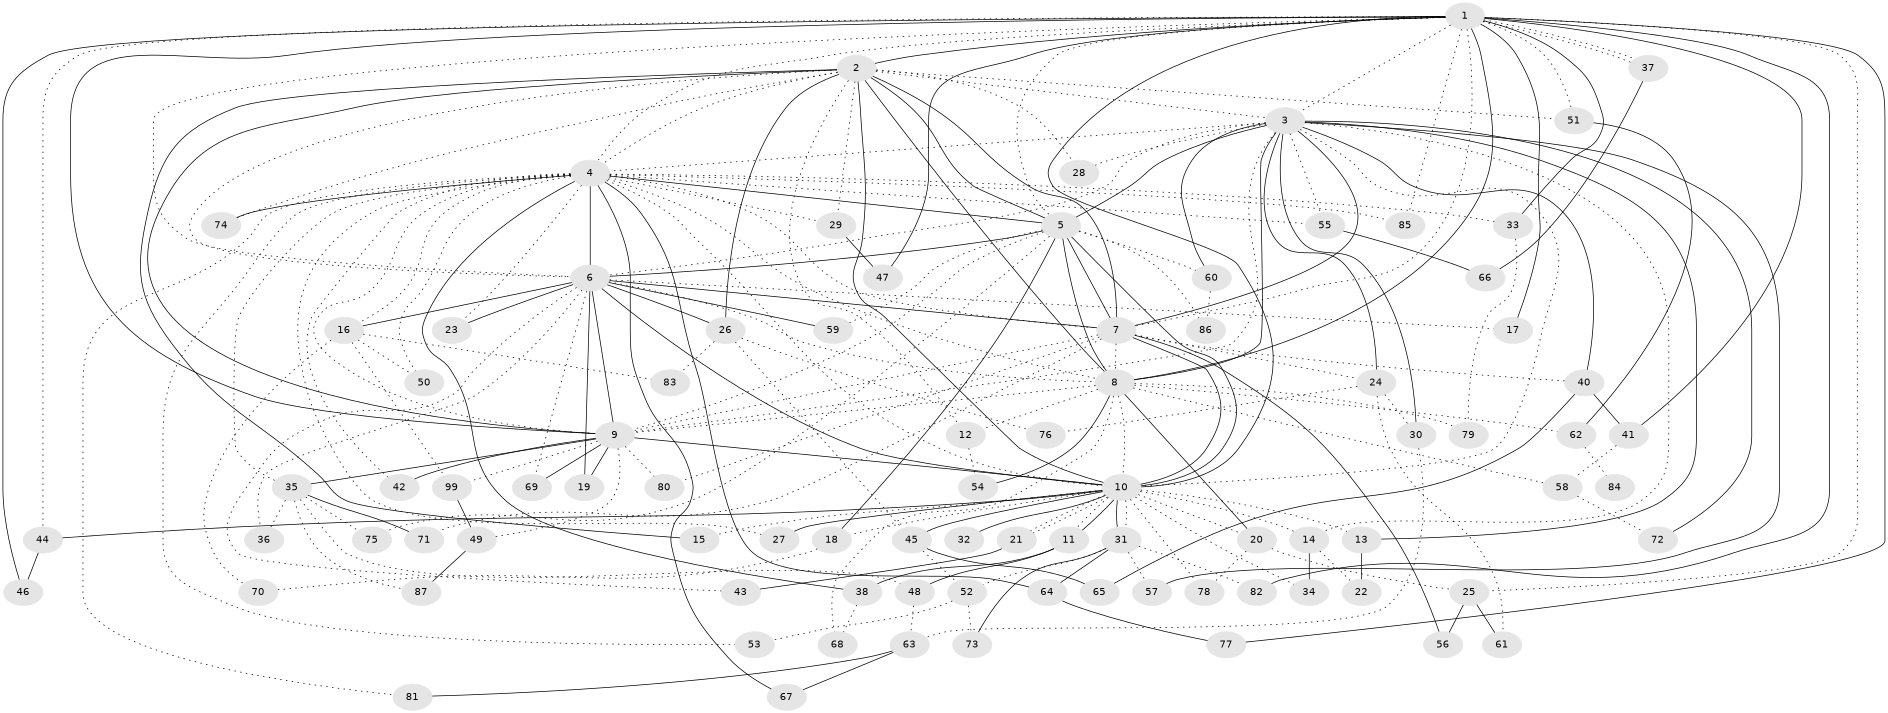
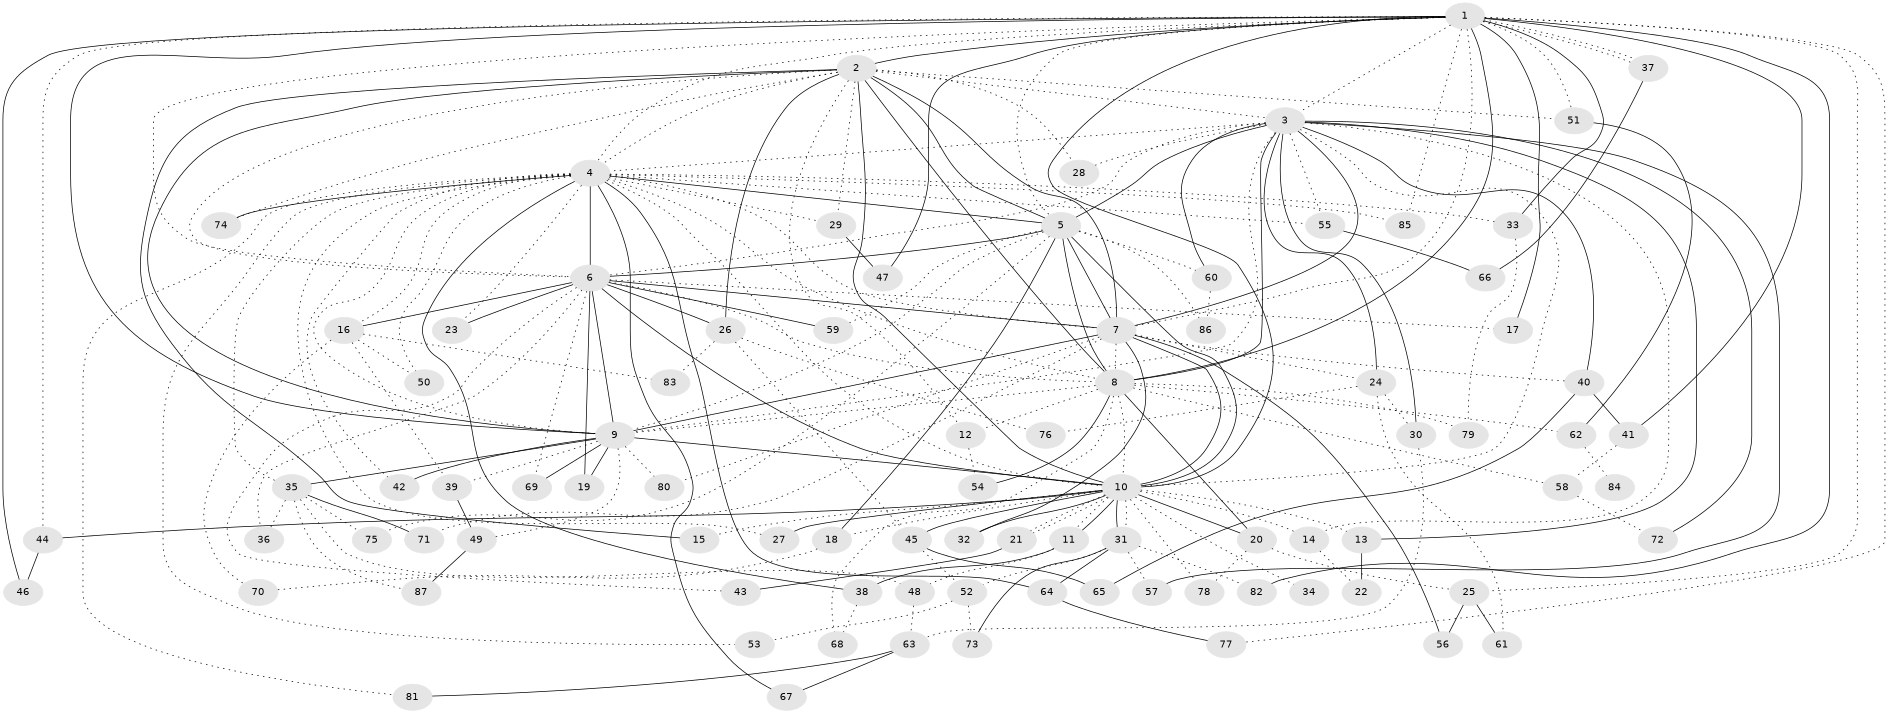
(854, 385) -> (854, 385)
(1885, 430) -> (1885, 430)
none -> (1105, 466)
(452, 488) -> (452, 488)
(1189, 514) -> (1189, 514)
(1309, 566) -> none
(970, 571) -> (970, 571)
